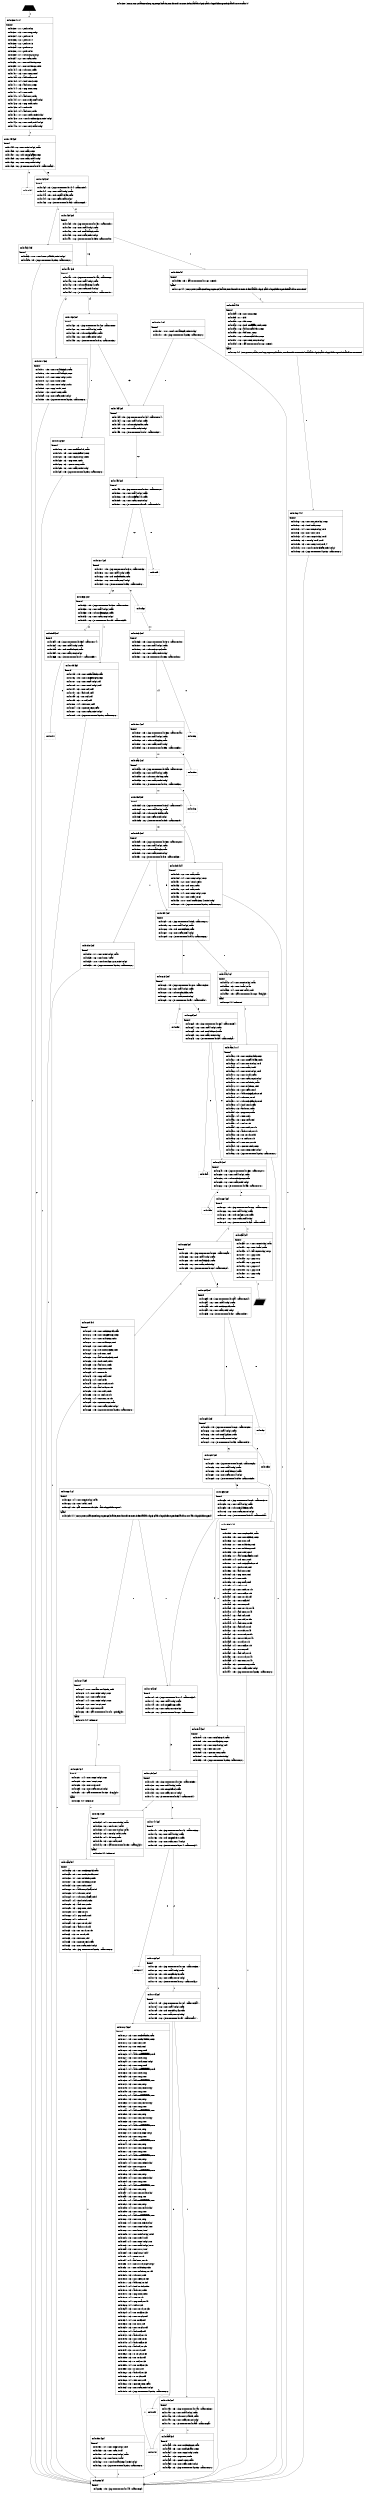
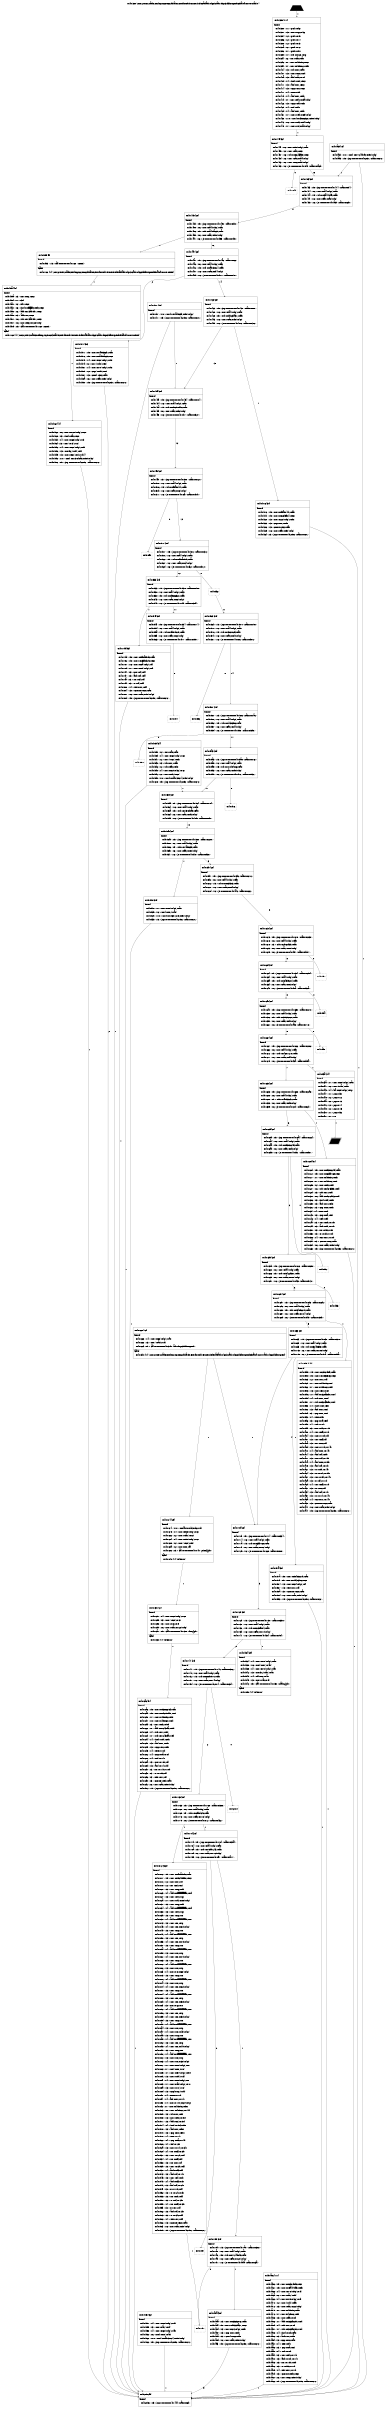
(53, 225) -> (344, 169)
(191, 842) -> (182, 788)
(243, 988) -> none
